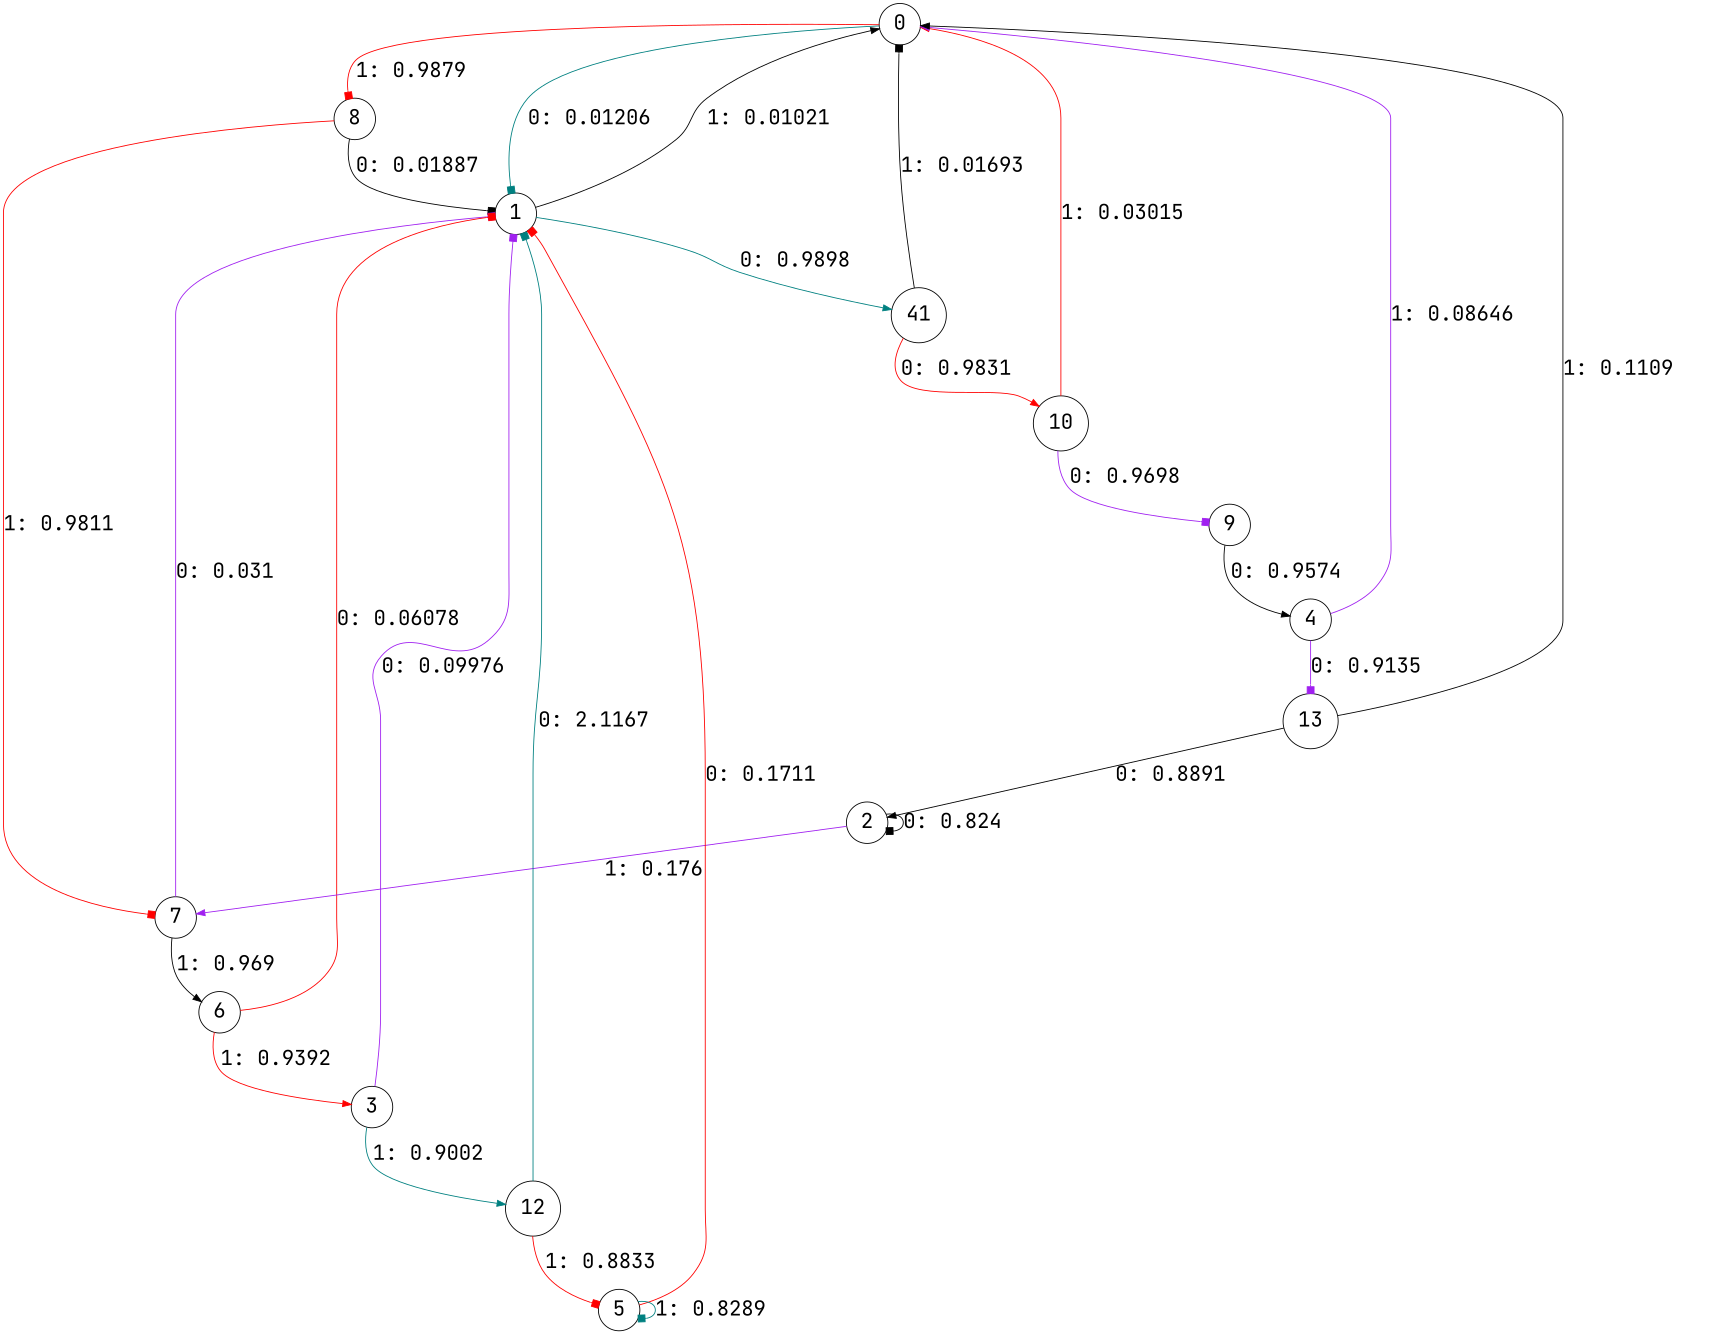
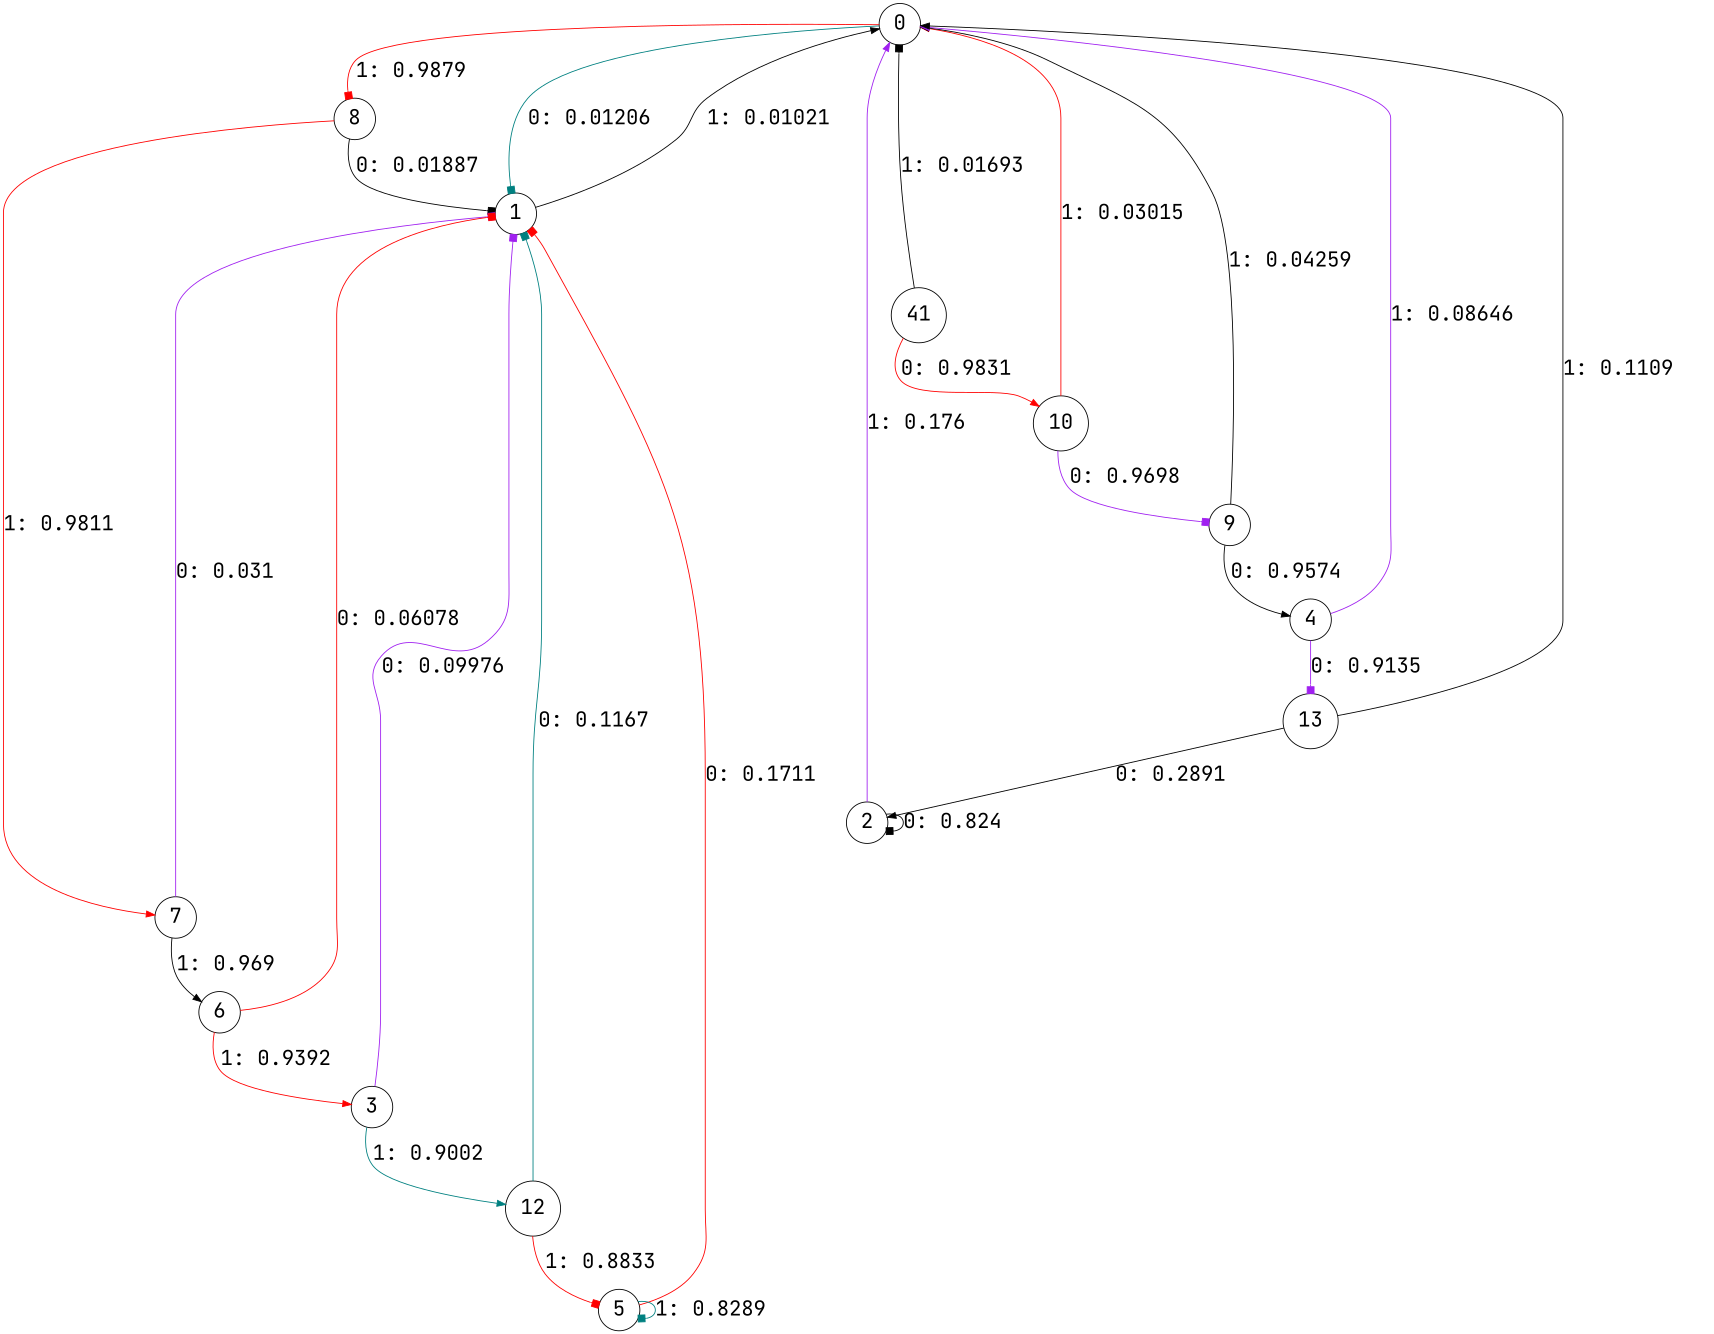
none -> (1206, 181)
(710, 260) -> none
(3, 432) -> (3, 432)
(612, 721) -> (612, 721)
(1189, 775) -> (1189, 775)
(526, 870) -> (867, 425)
